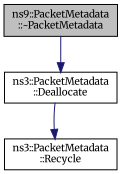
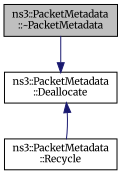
(61, 20) -> (61, 20)
(54, 116) -> (67, 126)
